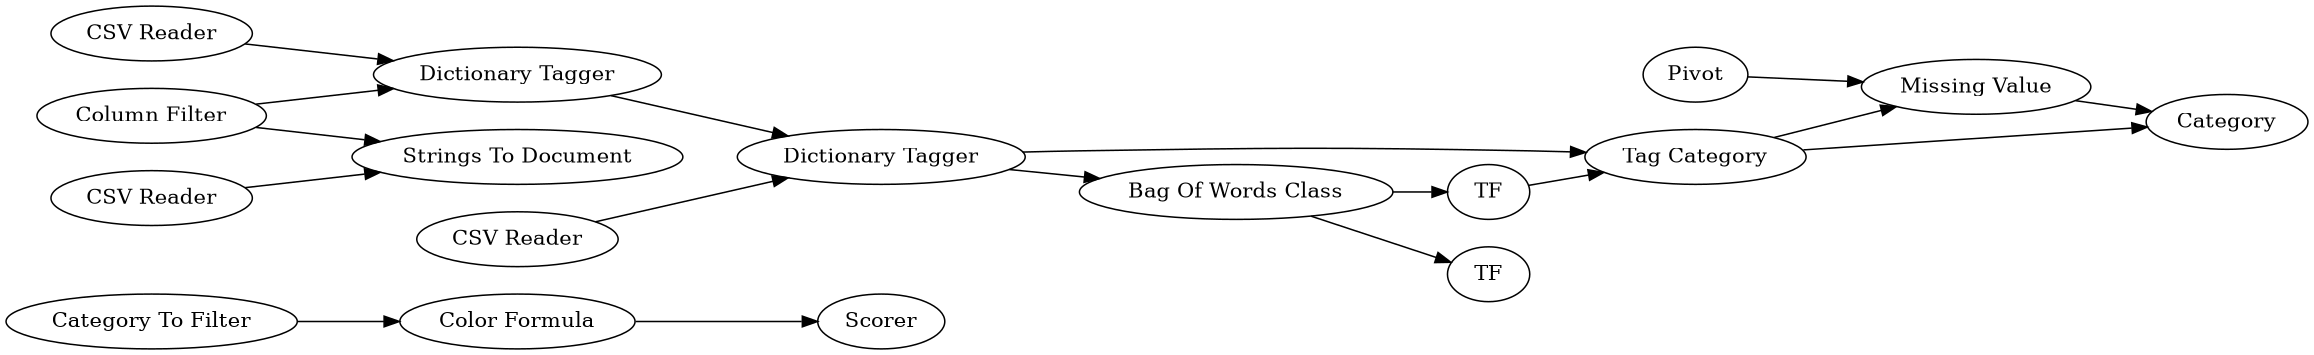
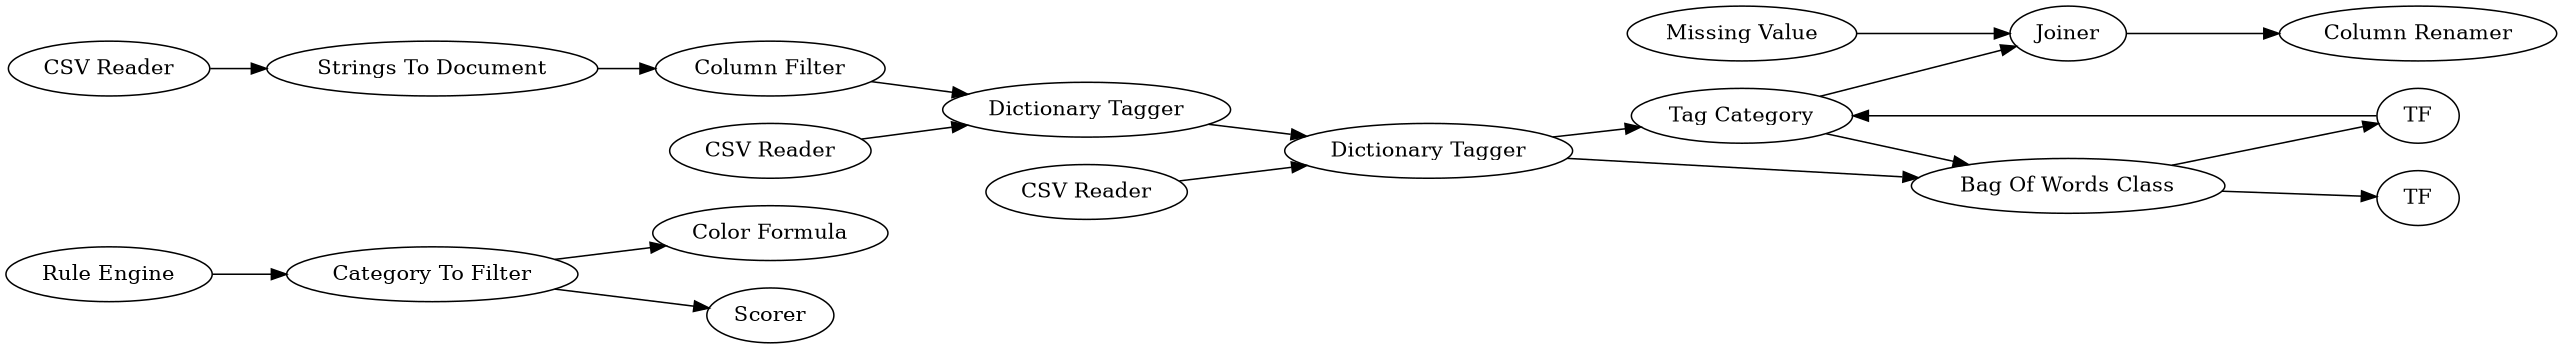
none -> (2418, 34)
(1695, 75) -> none
(2227, 122) -> (2068, 34)
(1828, 124) -> (1890, 148)
(310, 134) -> (619, 69)
none -> (109, 274)
(719, 321) -> (624, 298)
